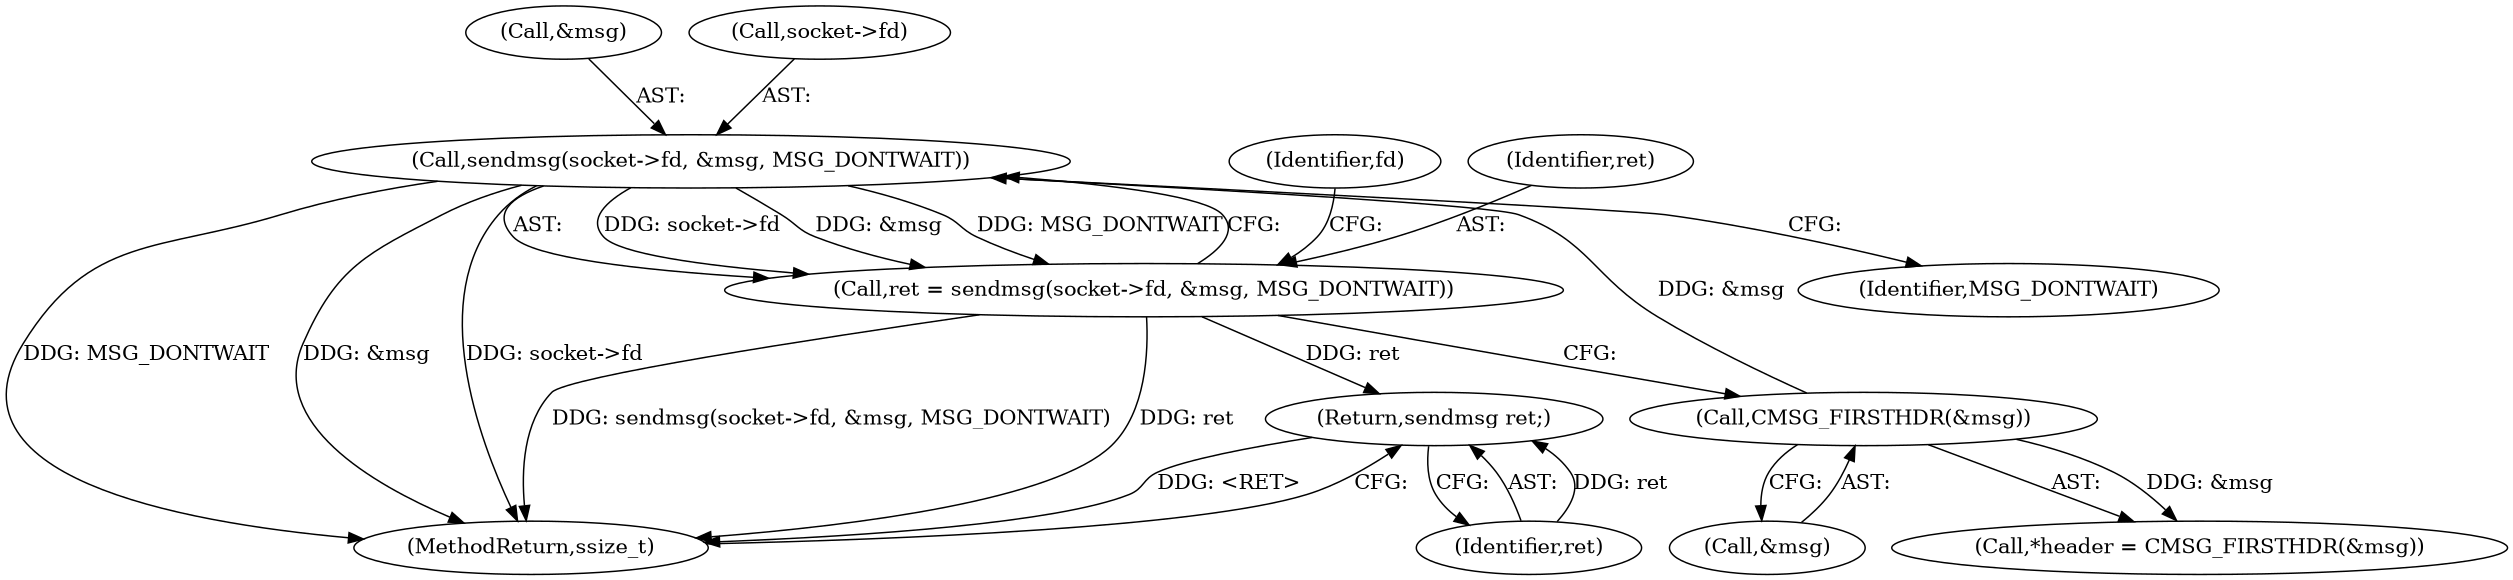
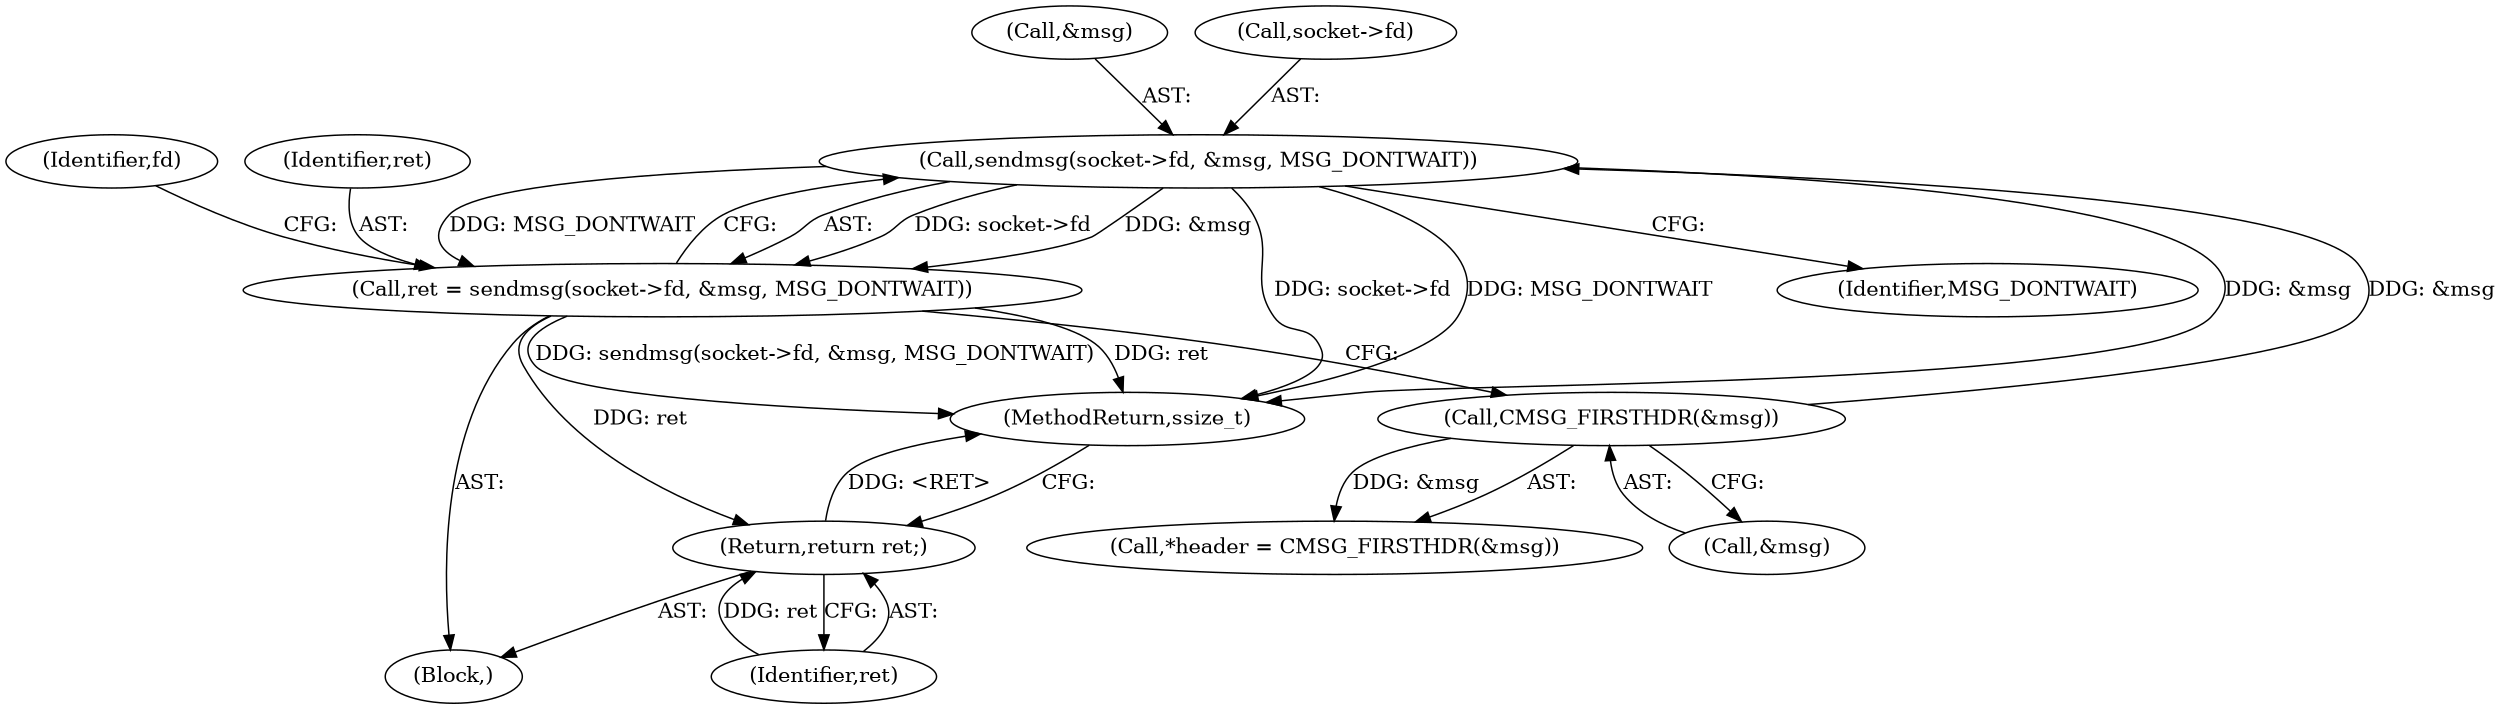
(1434, 419) -> (824, 548)
none -> (454, 677)
